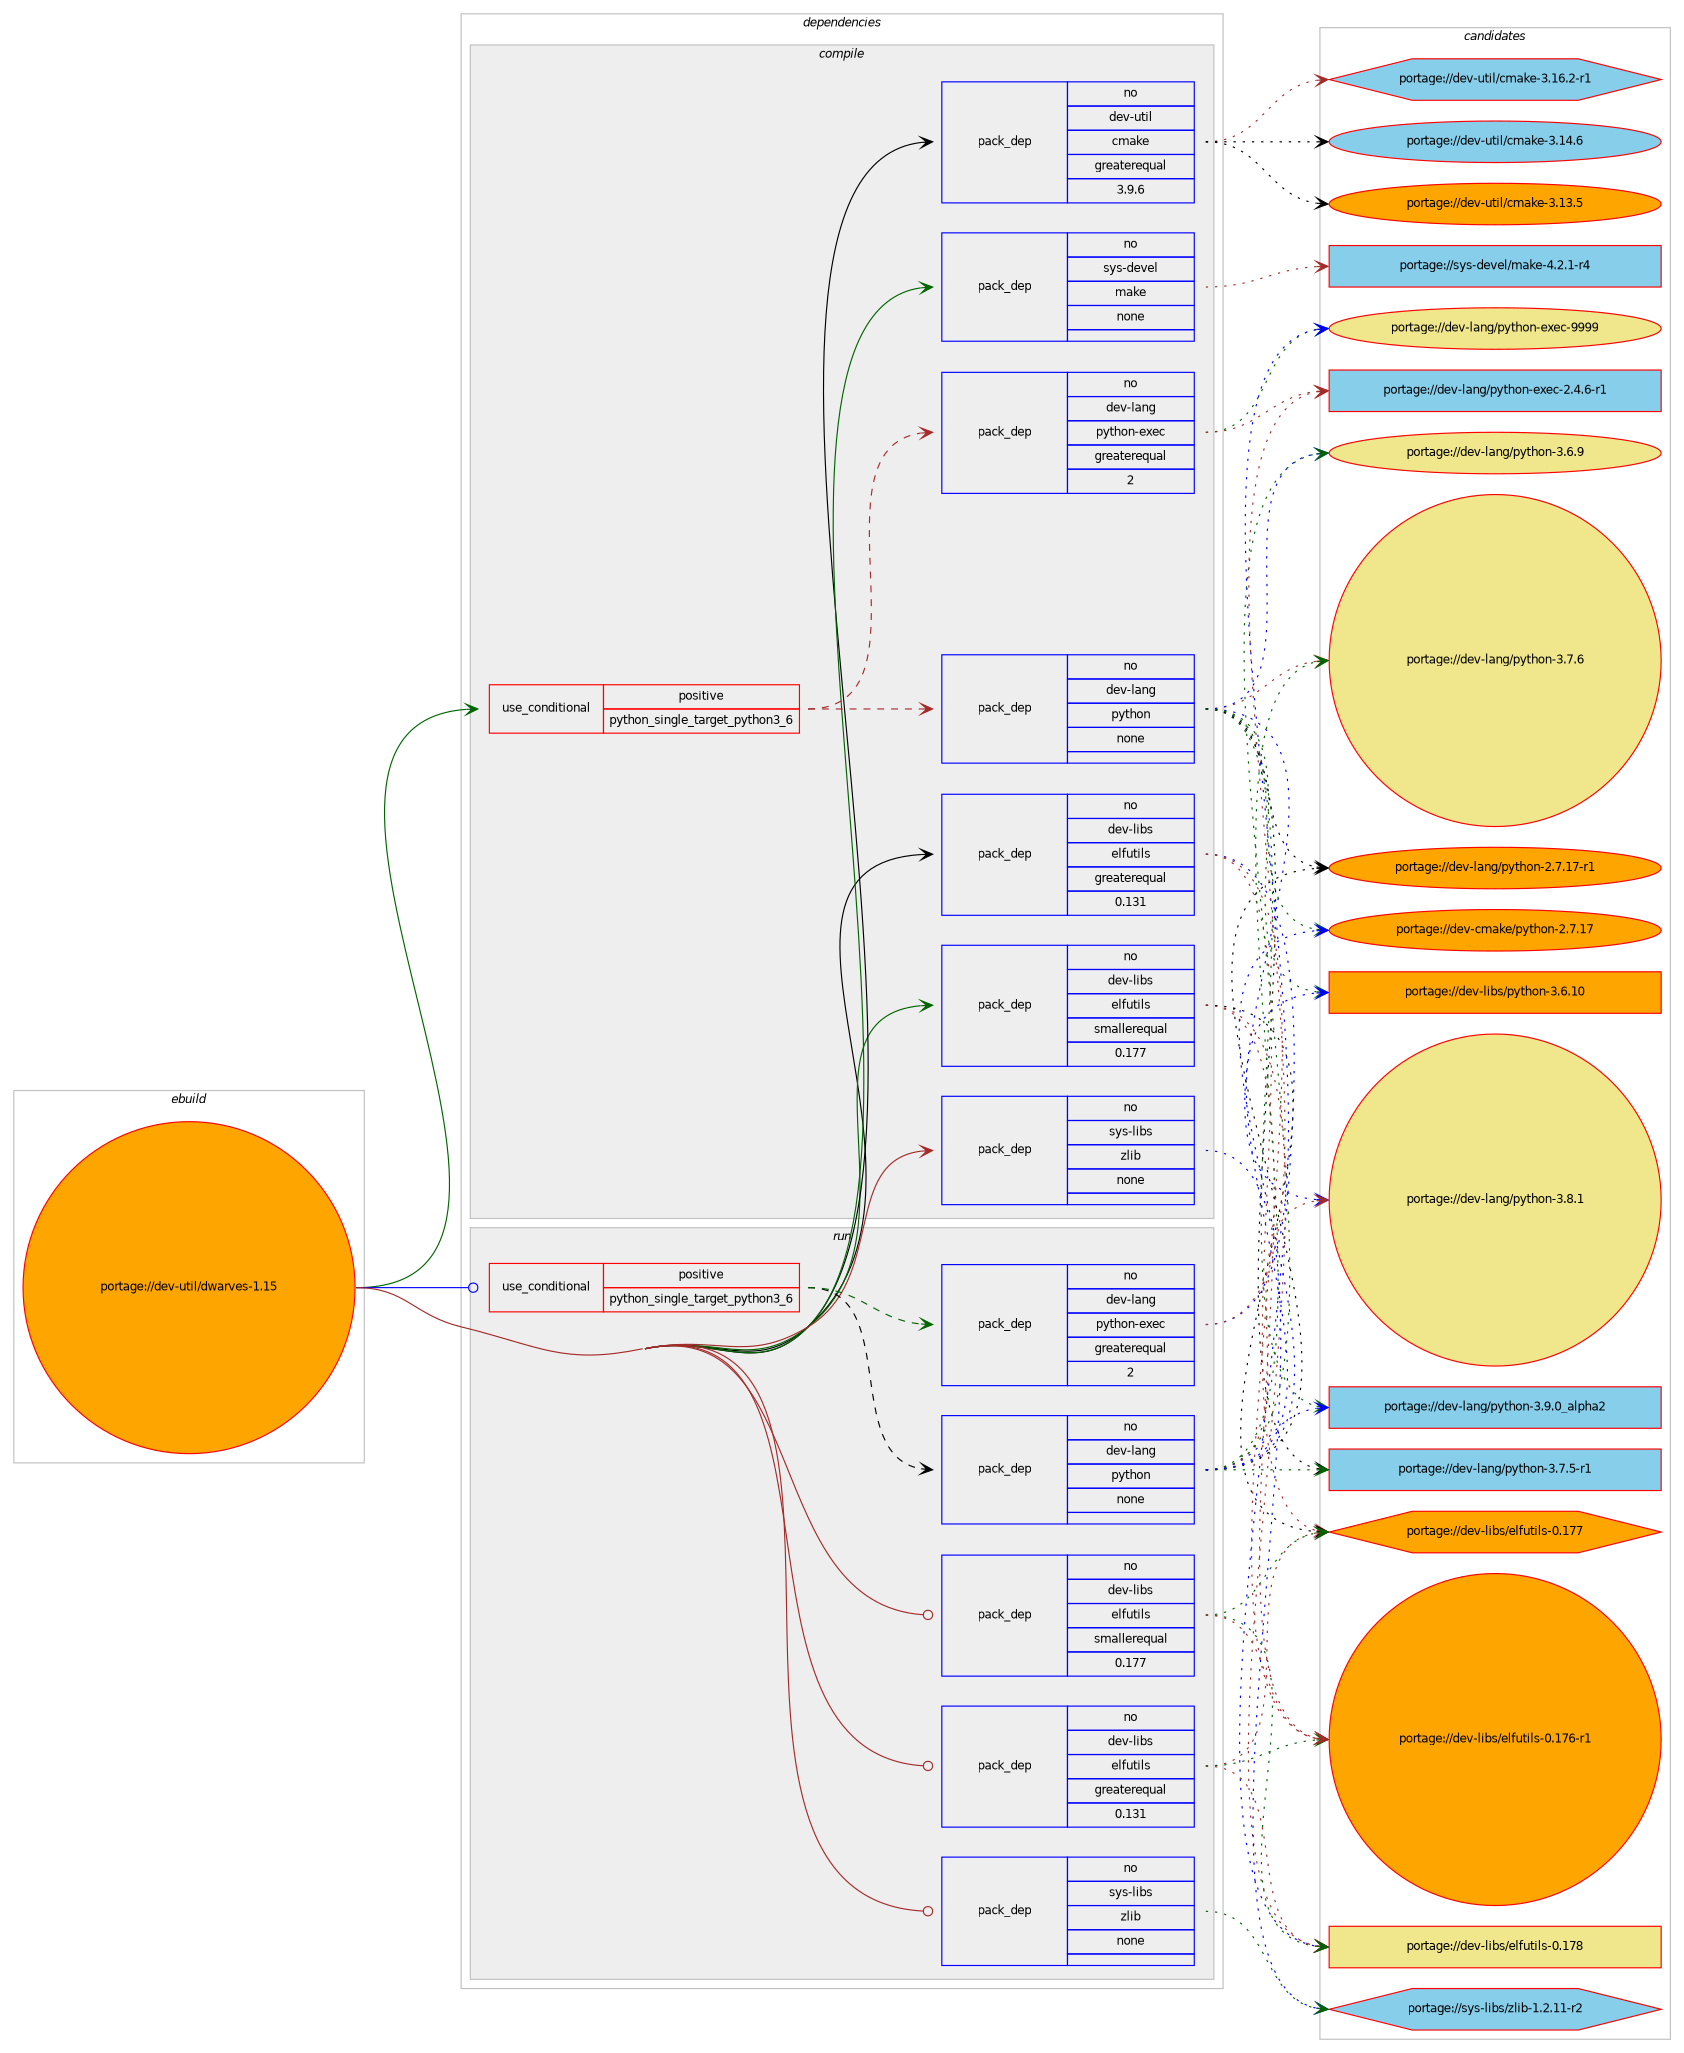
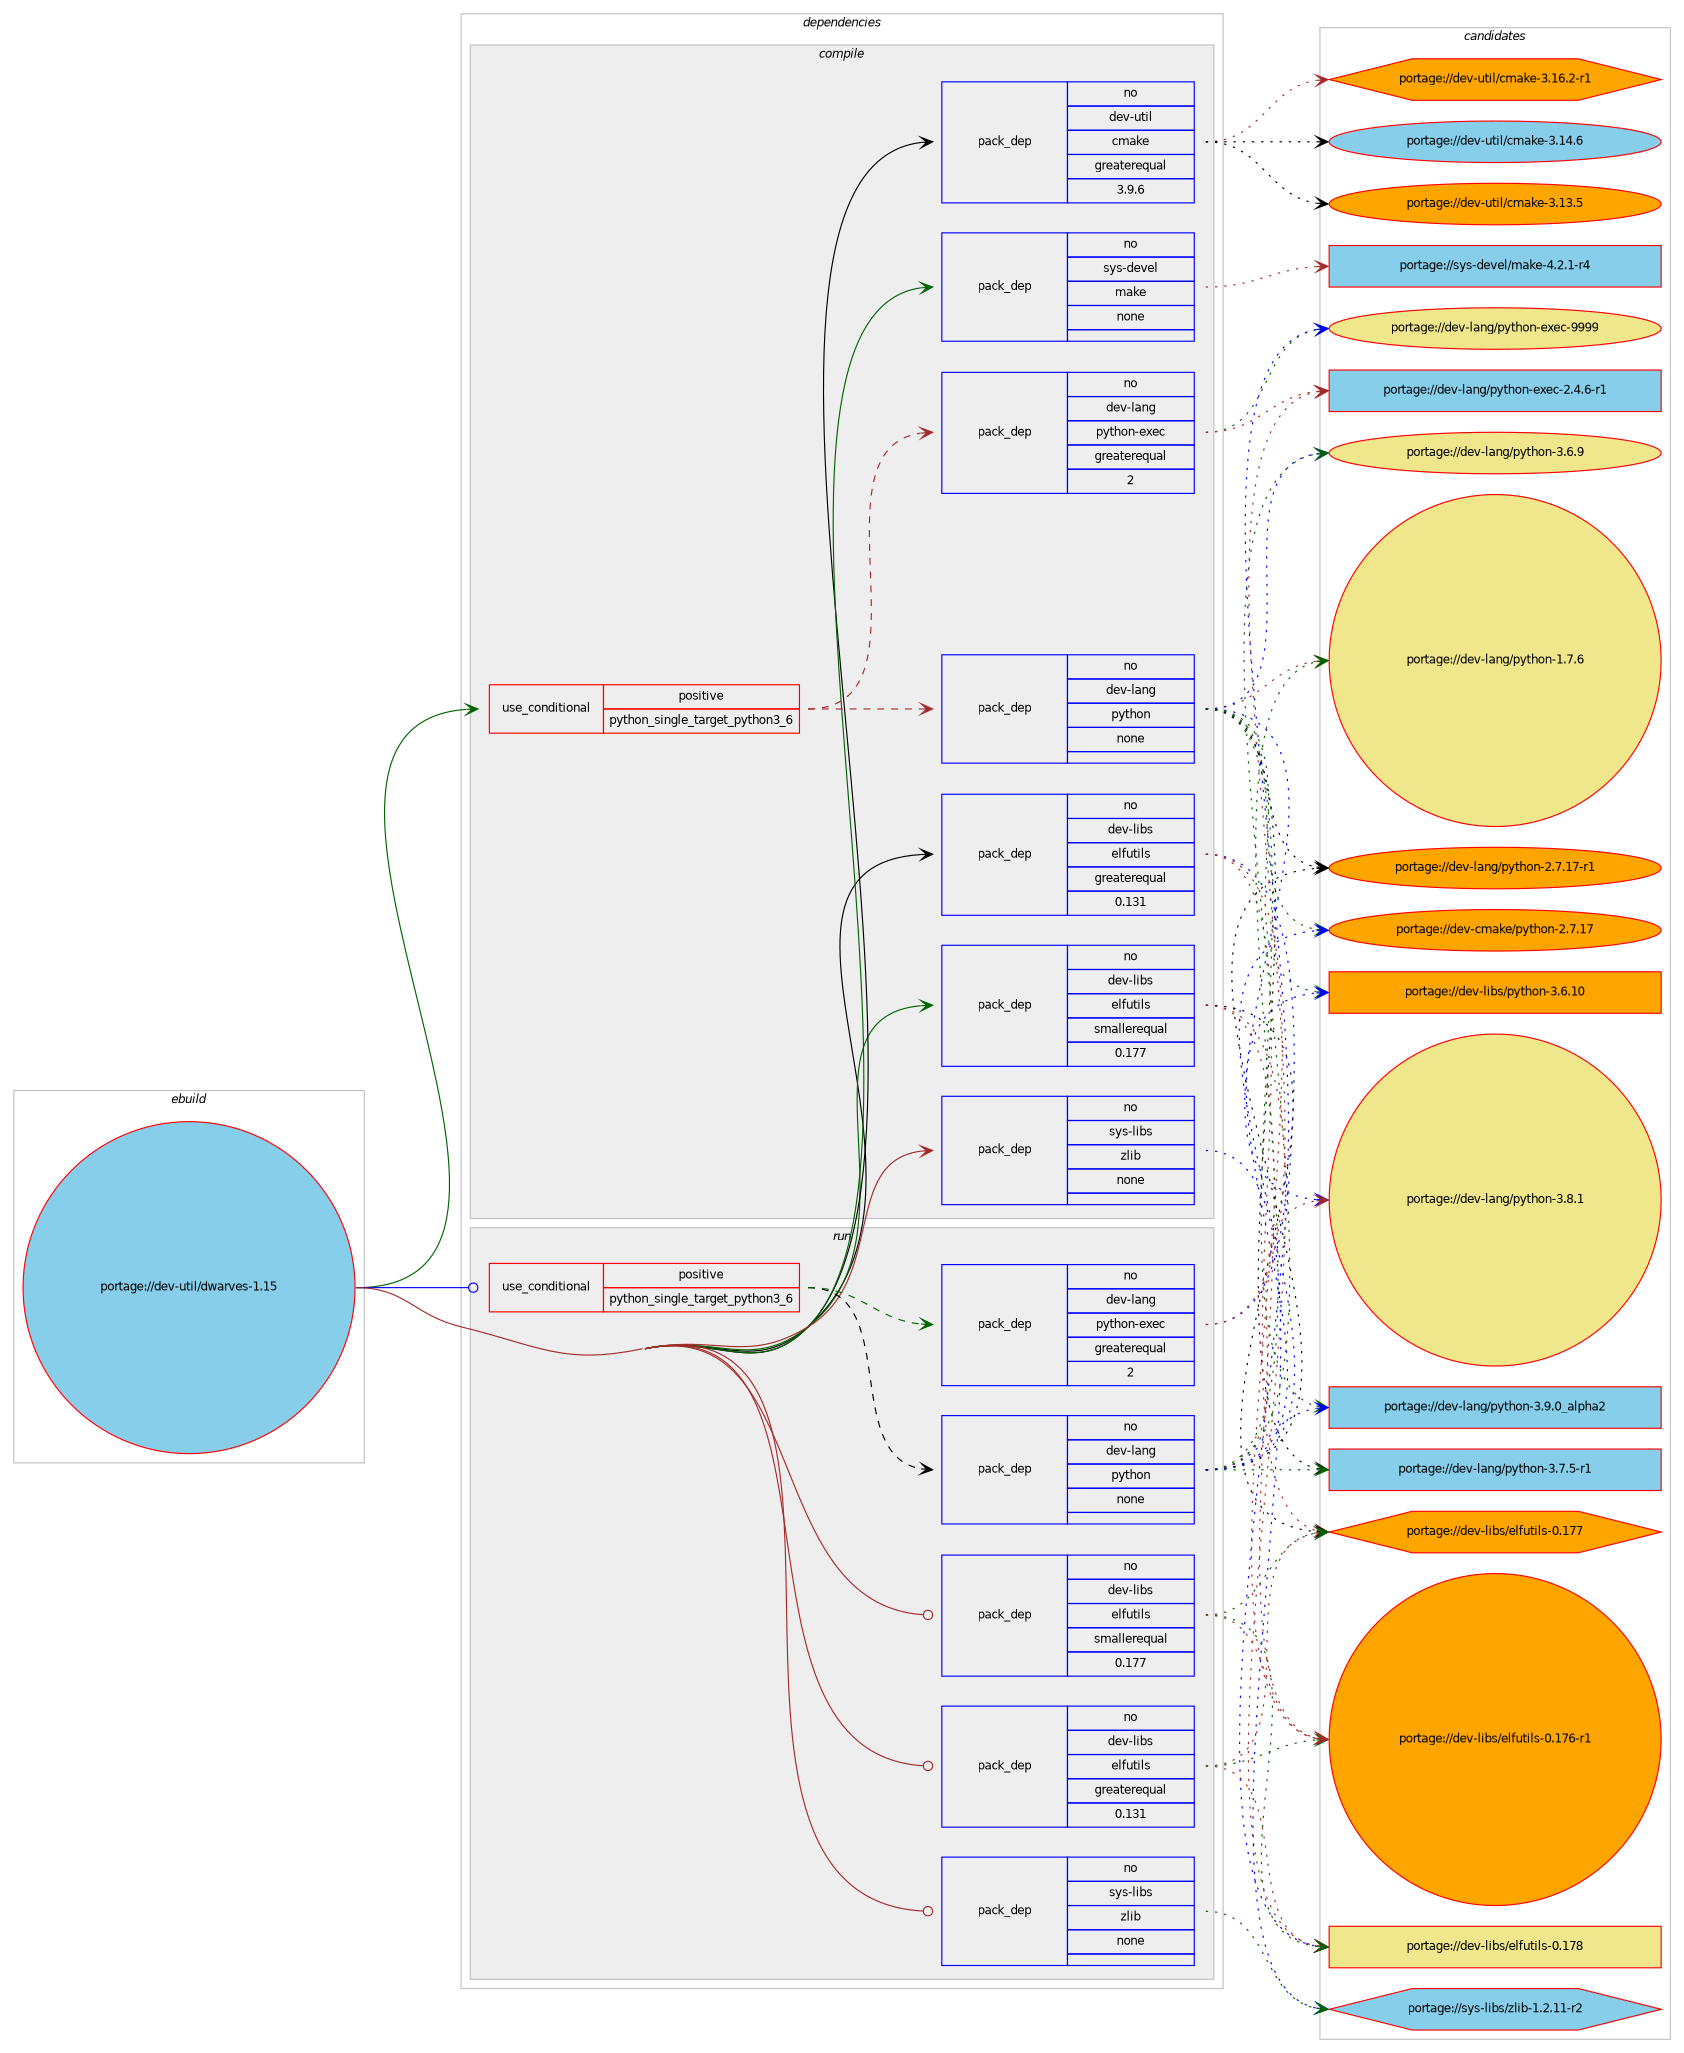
(1495, 80) -> (1495, 80)
(1495, 661) -> (1495, 661)
(189, 1288) -> (189, 1288)
